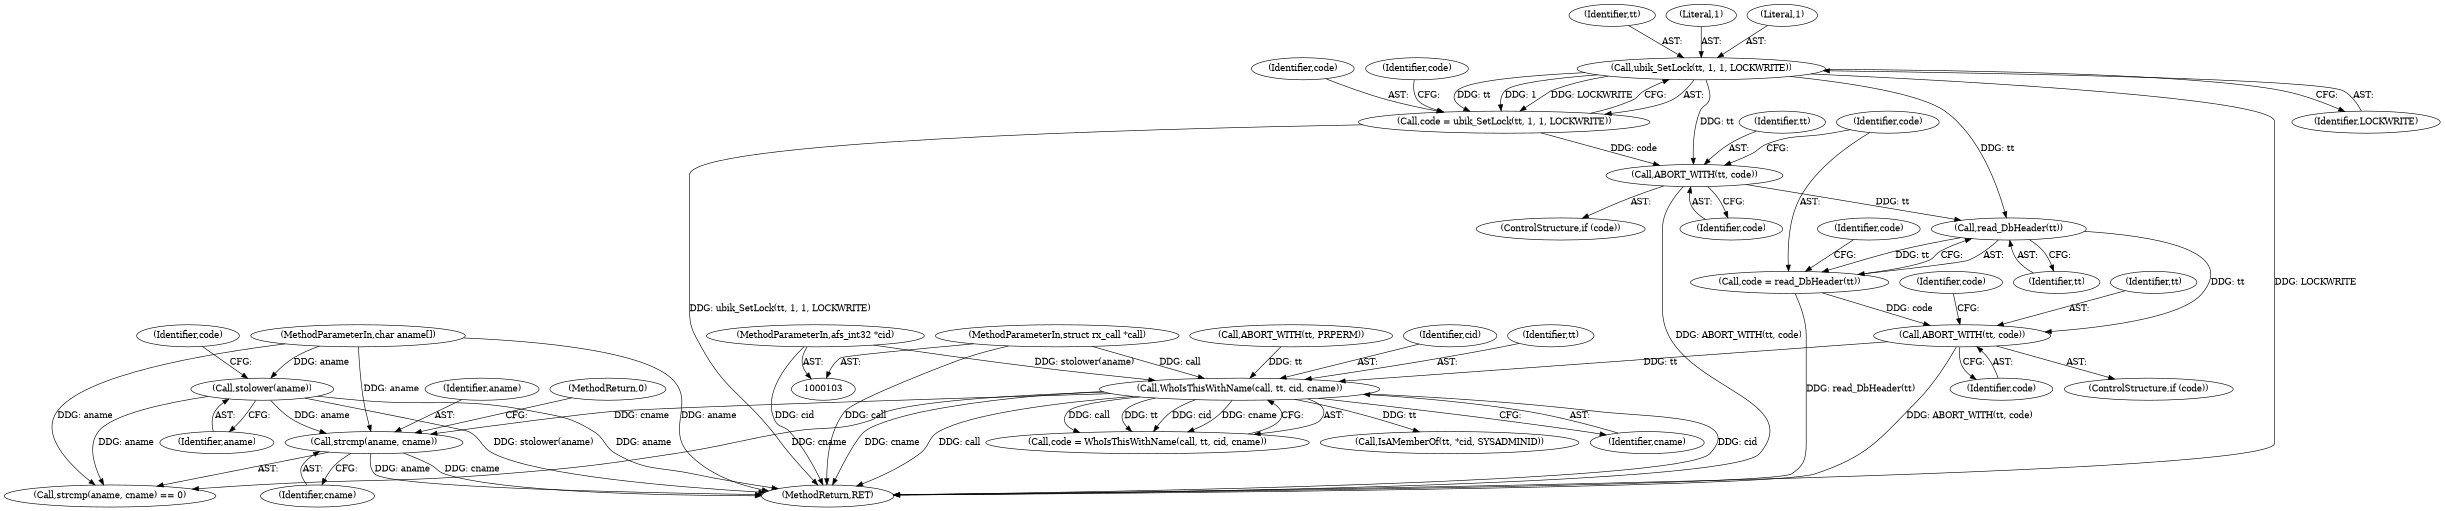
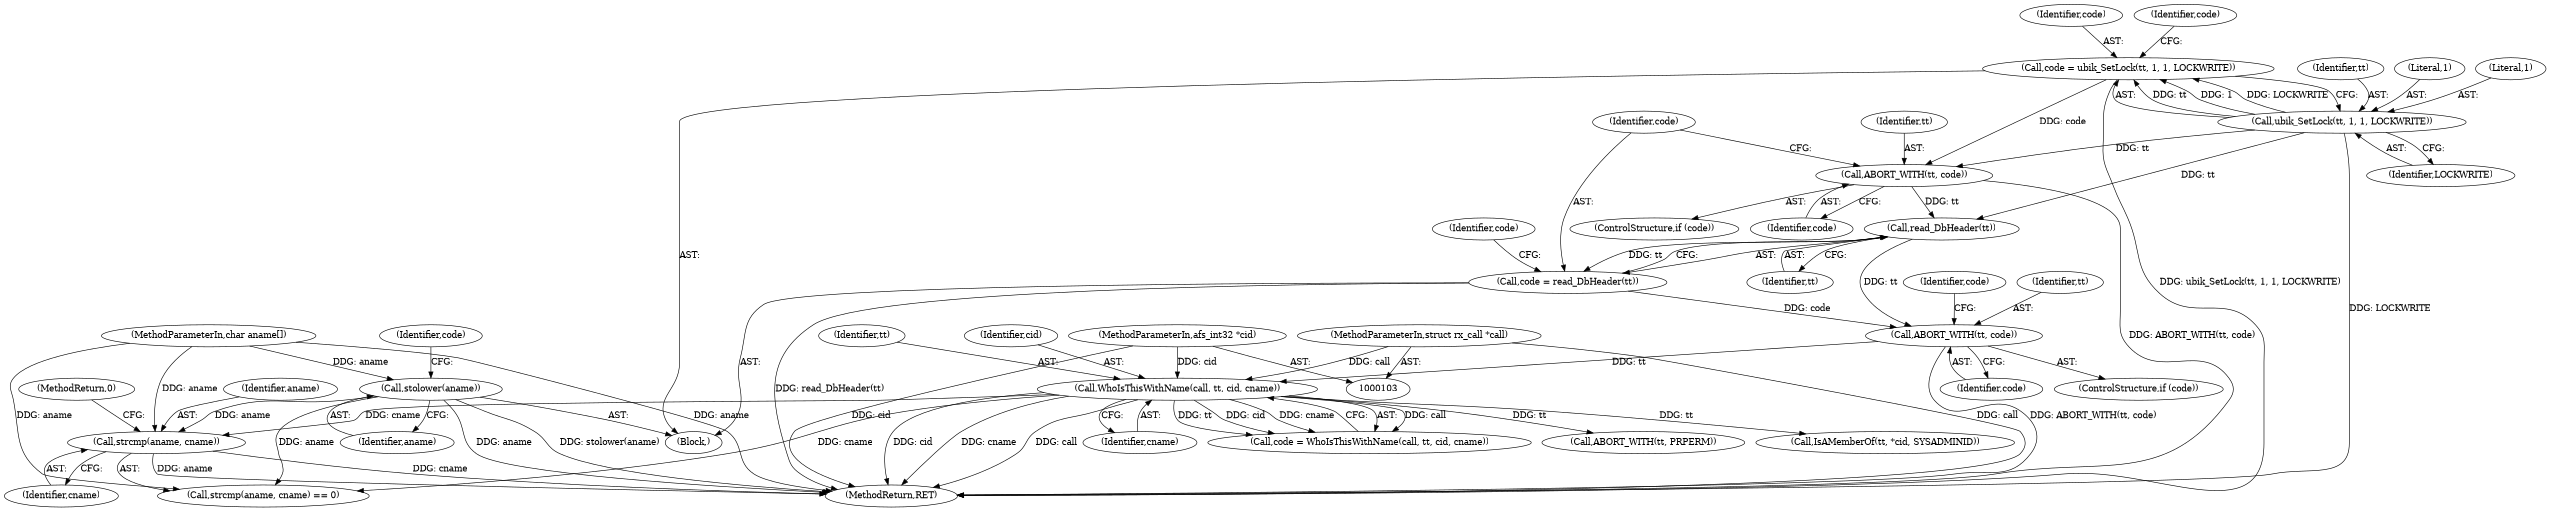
(1268, 360) -> (1436, 410)
(1085, 363) -> (1197, 363)
none -> (694, 443)
